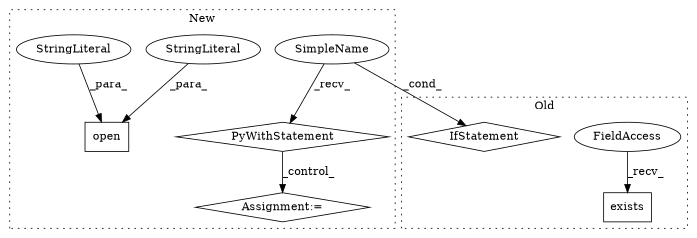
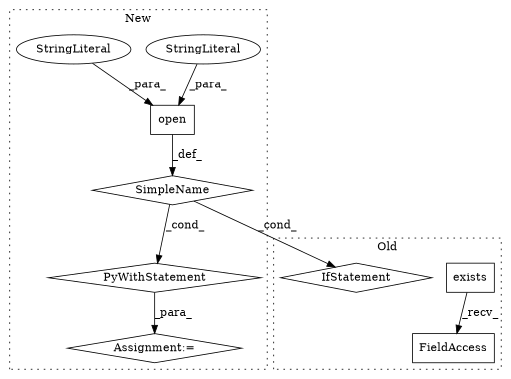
(332, 49) -> (172, 190)
(332, 85) -> (185, 226)
(628, 137) -> (453, 348)
none -> (172, 151)
(628, 168) -> (463, 309)
(309, 172) -> (173, 313)
